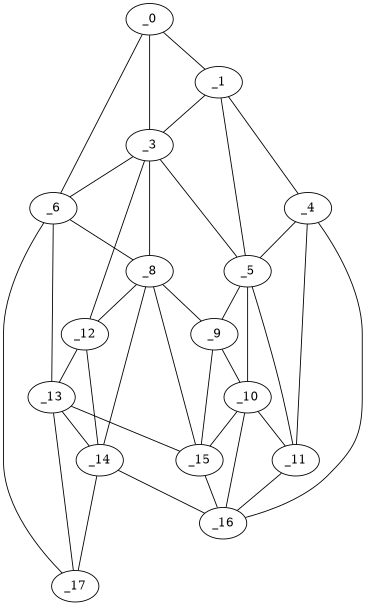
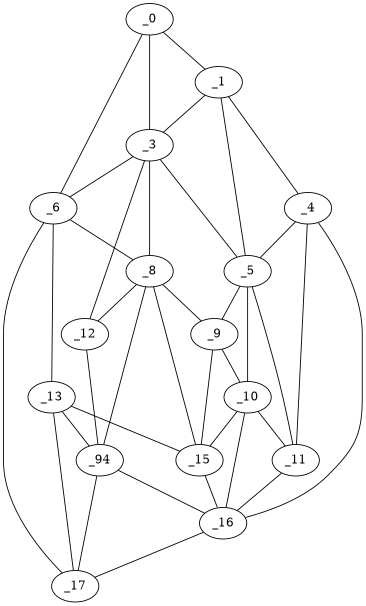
(68, 366) -> none
(100, 460) -> (100, 460)
none -> (149, 555)
